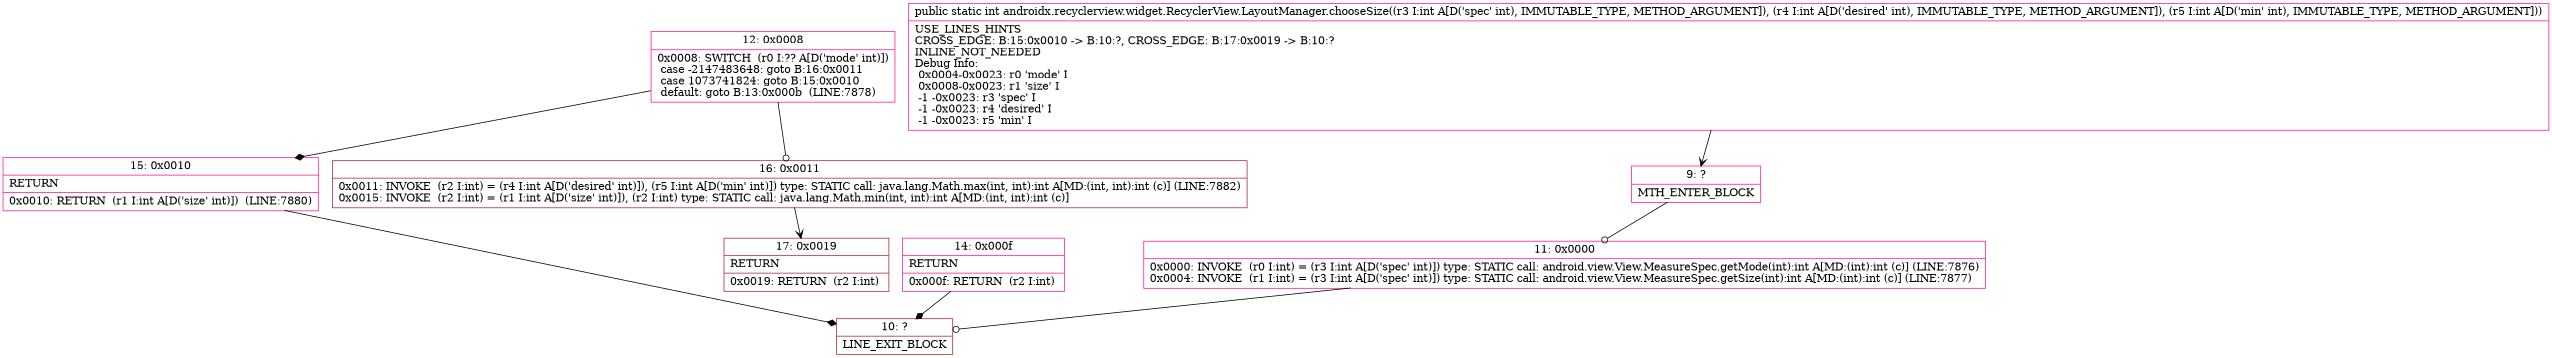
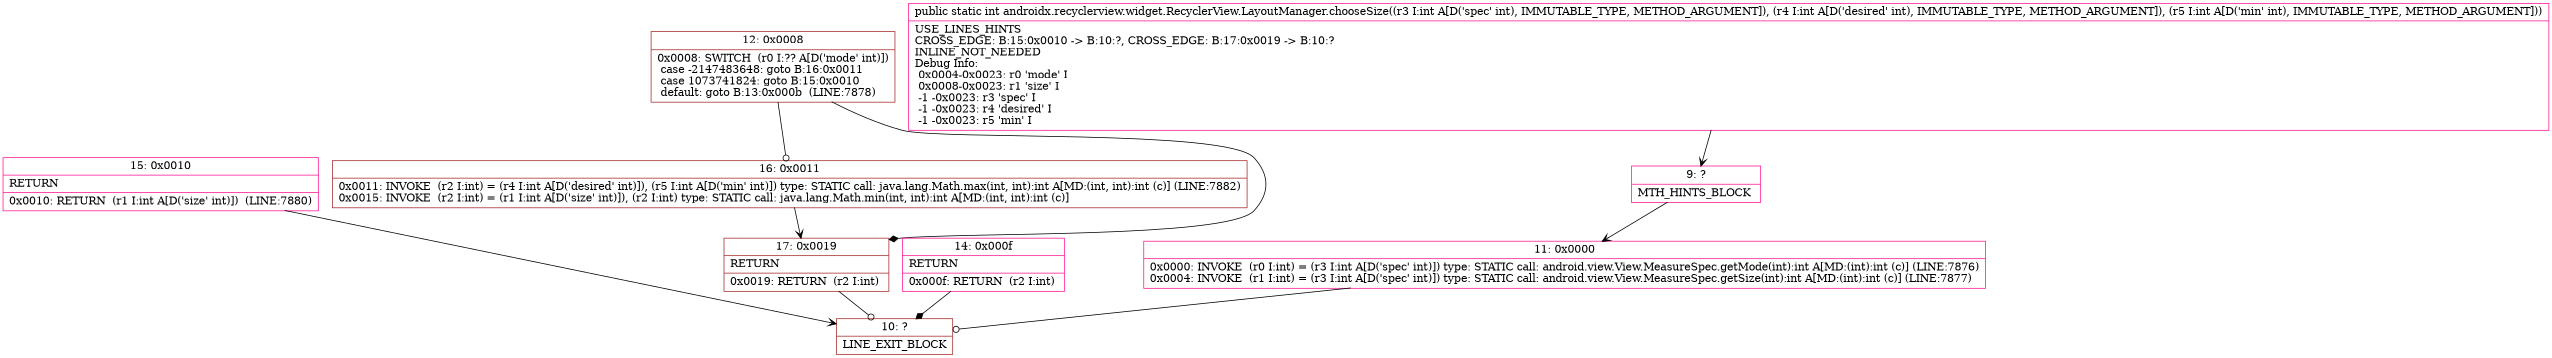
(773, 67) -> (773, 67)
(478, 123) -> (1248, 155)
(1696, 193) -> (1694, 193)
(1638, 220) -> (1638, 220)
(557, 266) -> (557, 266)
none -> (854, 303)
